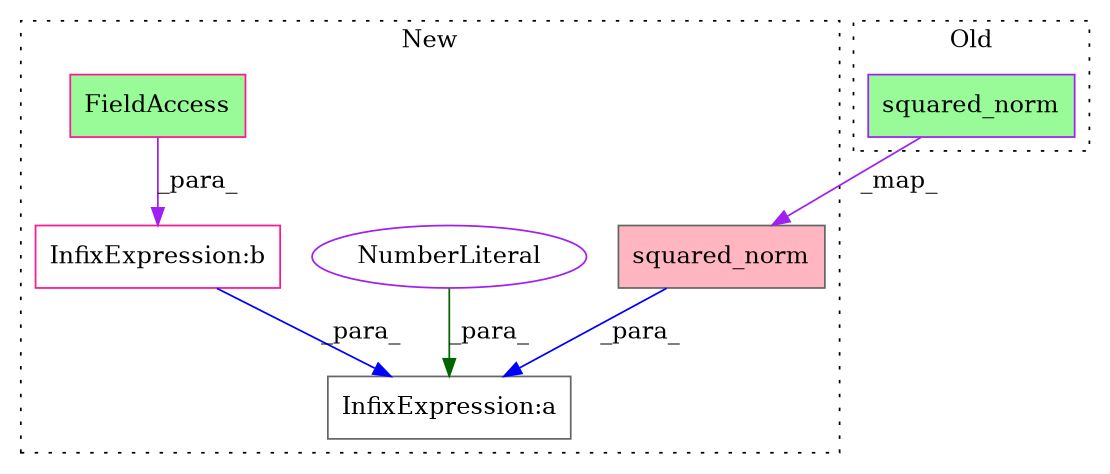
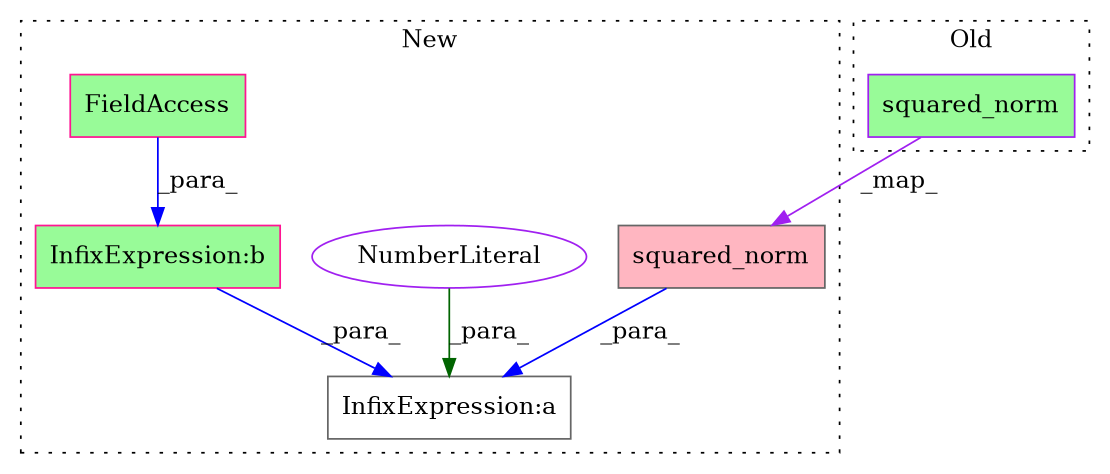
(158, 173) -> (158, 173)
(158, 257) -> (158, 257)
